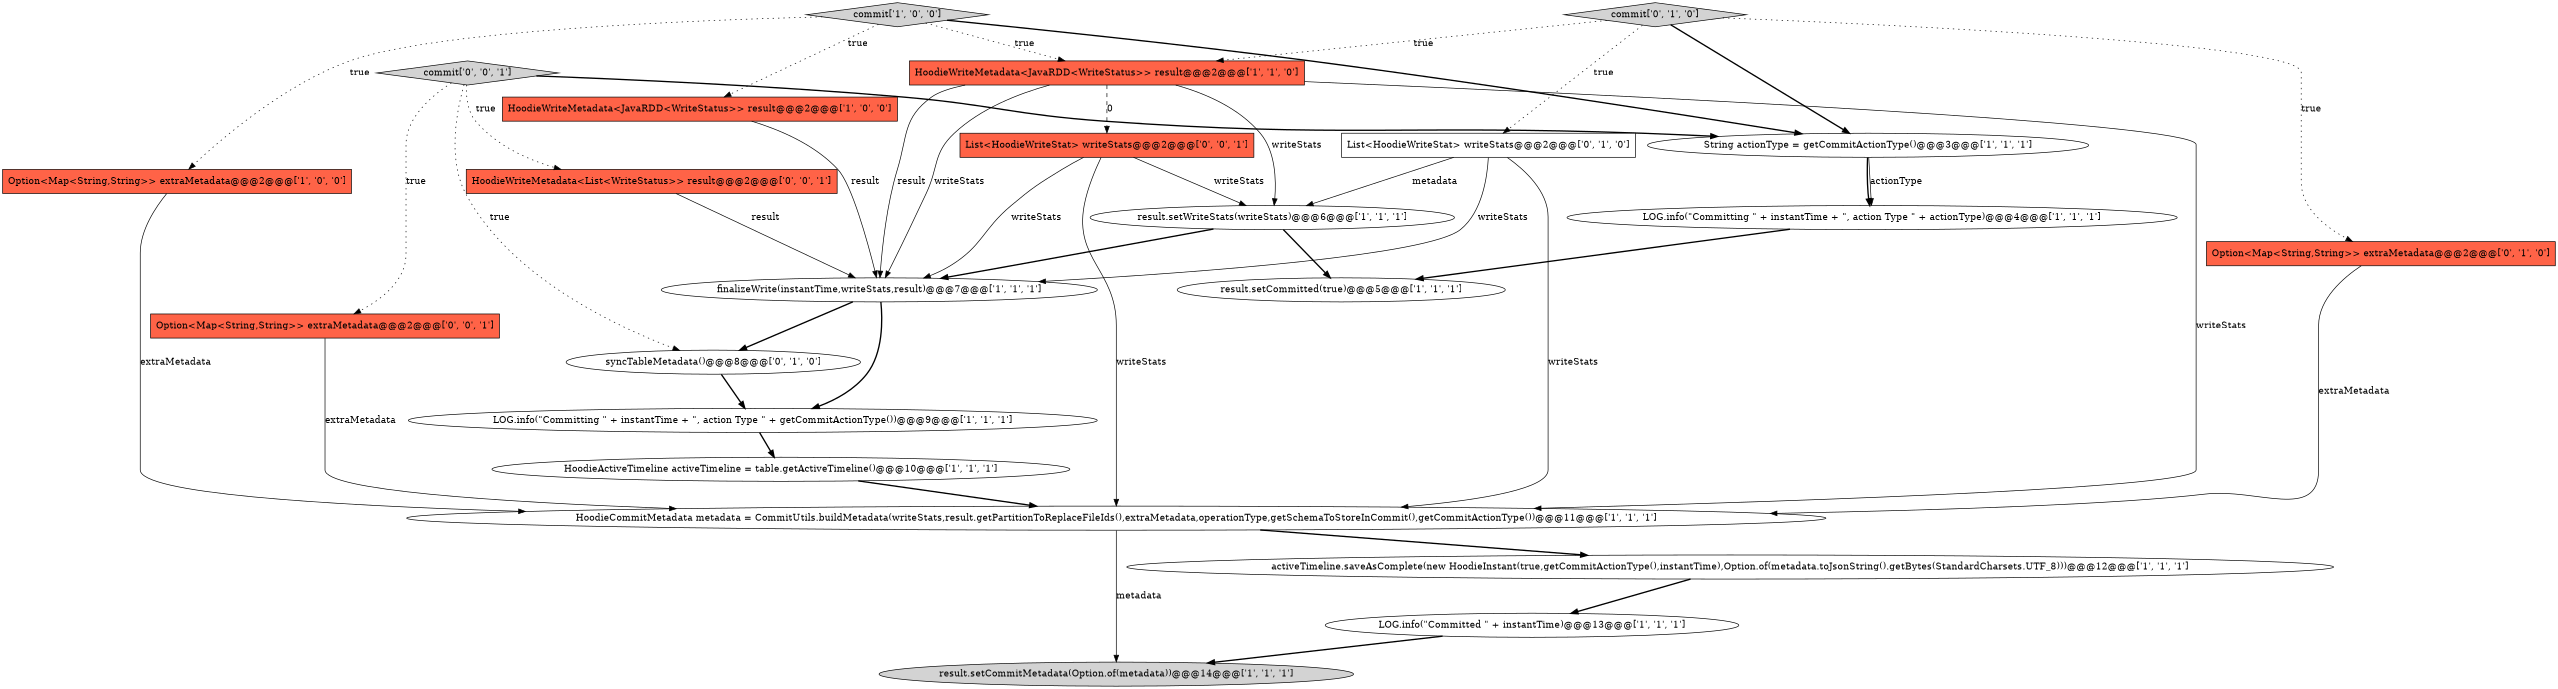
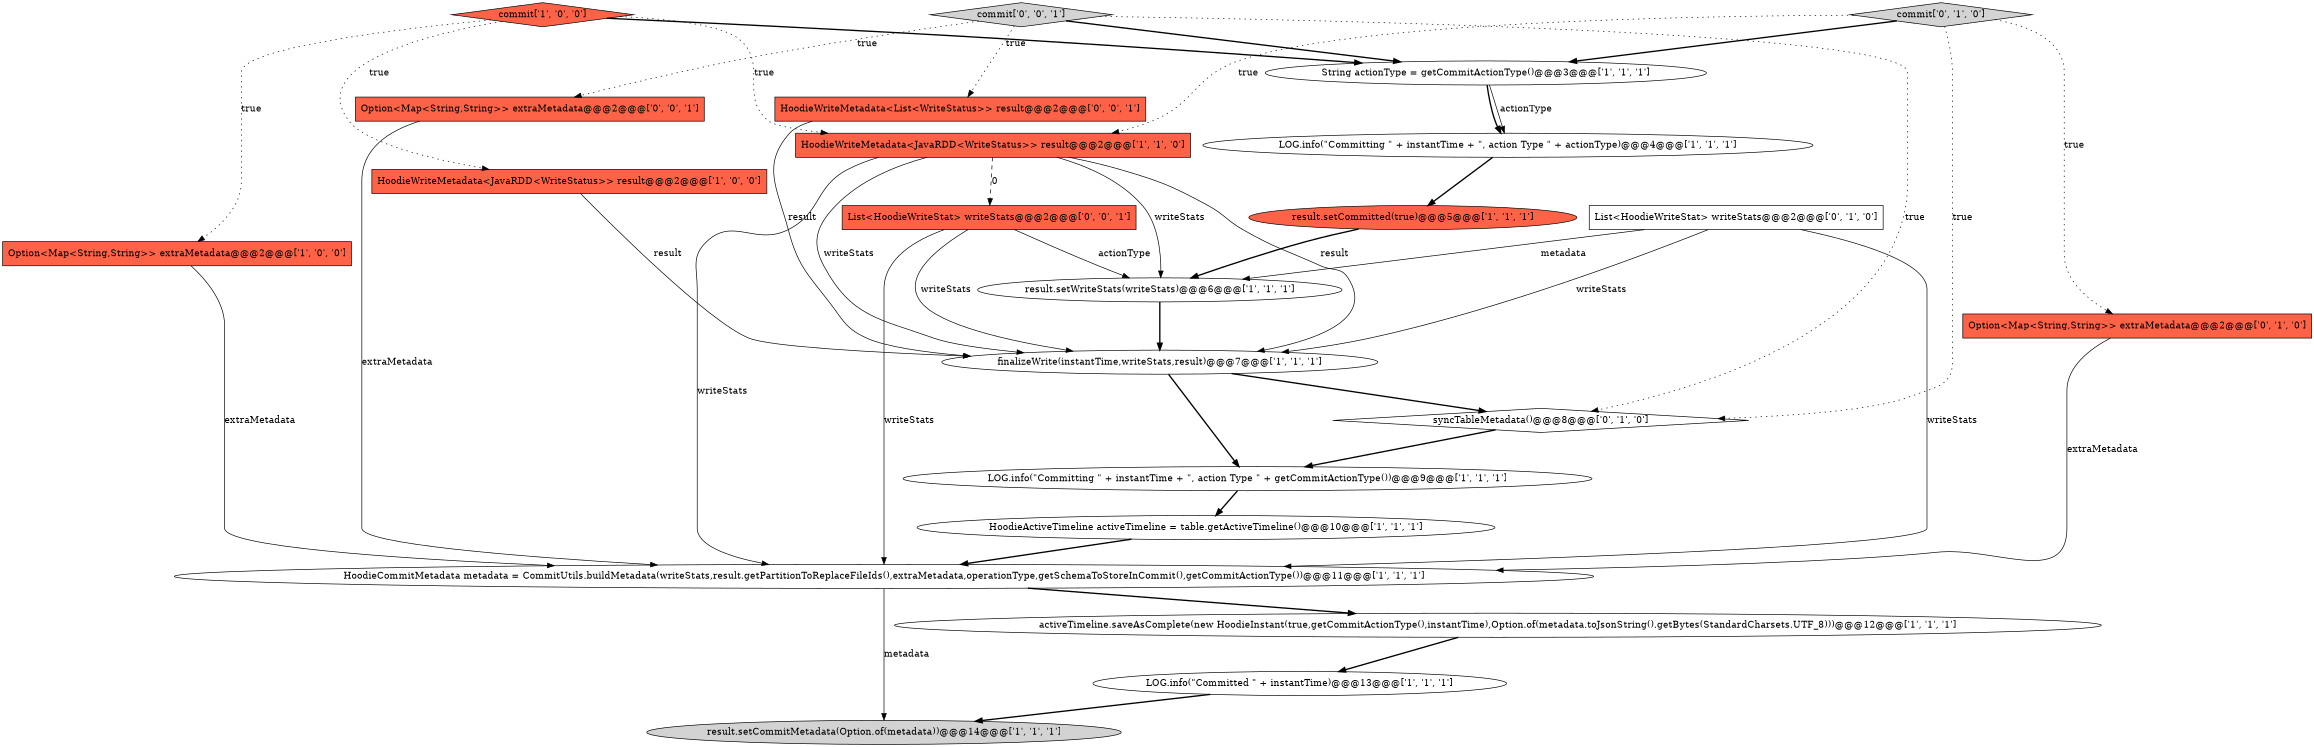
(897, 15) -> (543, 15)
(1576, 77) -> (1952, 317)
(1239, 181) -> (1125, 254)
(1304, 251) -> (1273, 251)
(1341, 290) -> (1413, 218)
(713, 362) -> (1541, 420)
